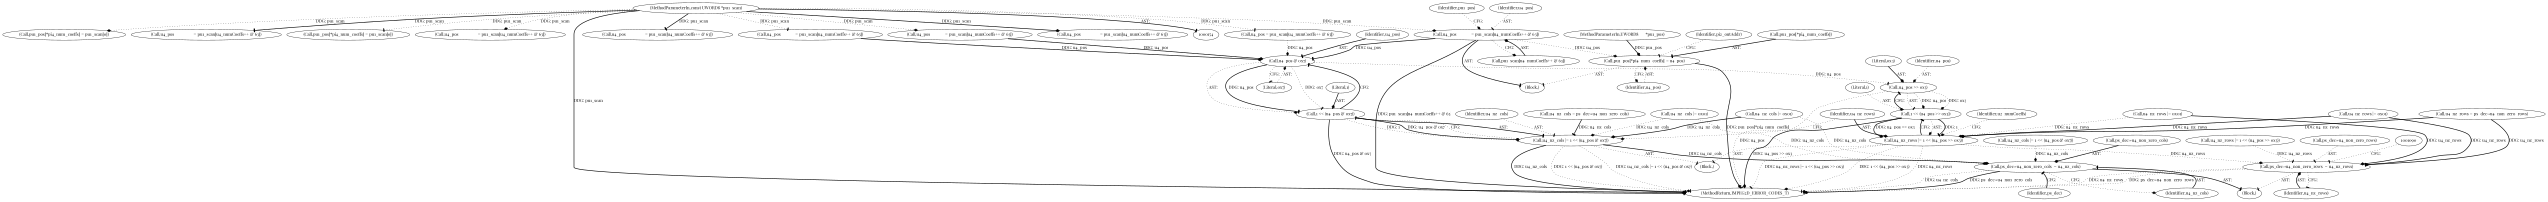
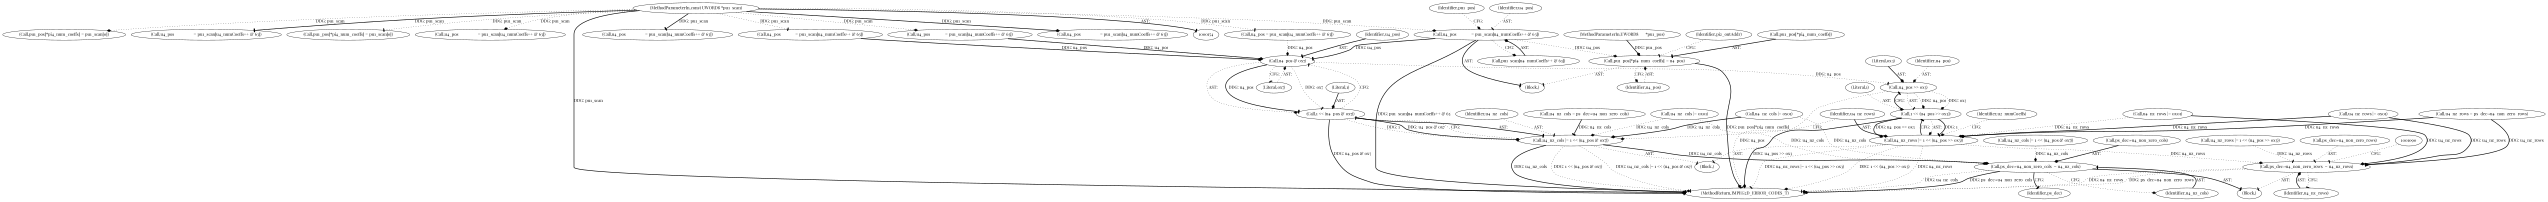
(1352, 77) -> (1352, 77)
(2047, 180) -> (2034, 180)
